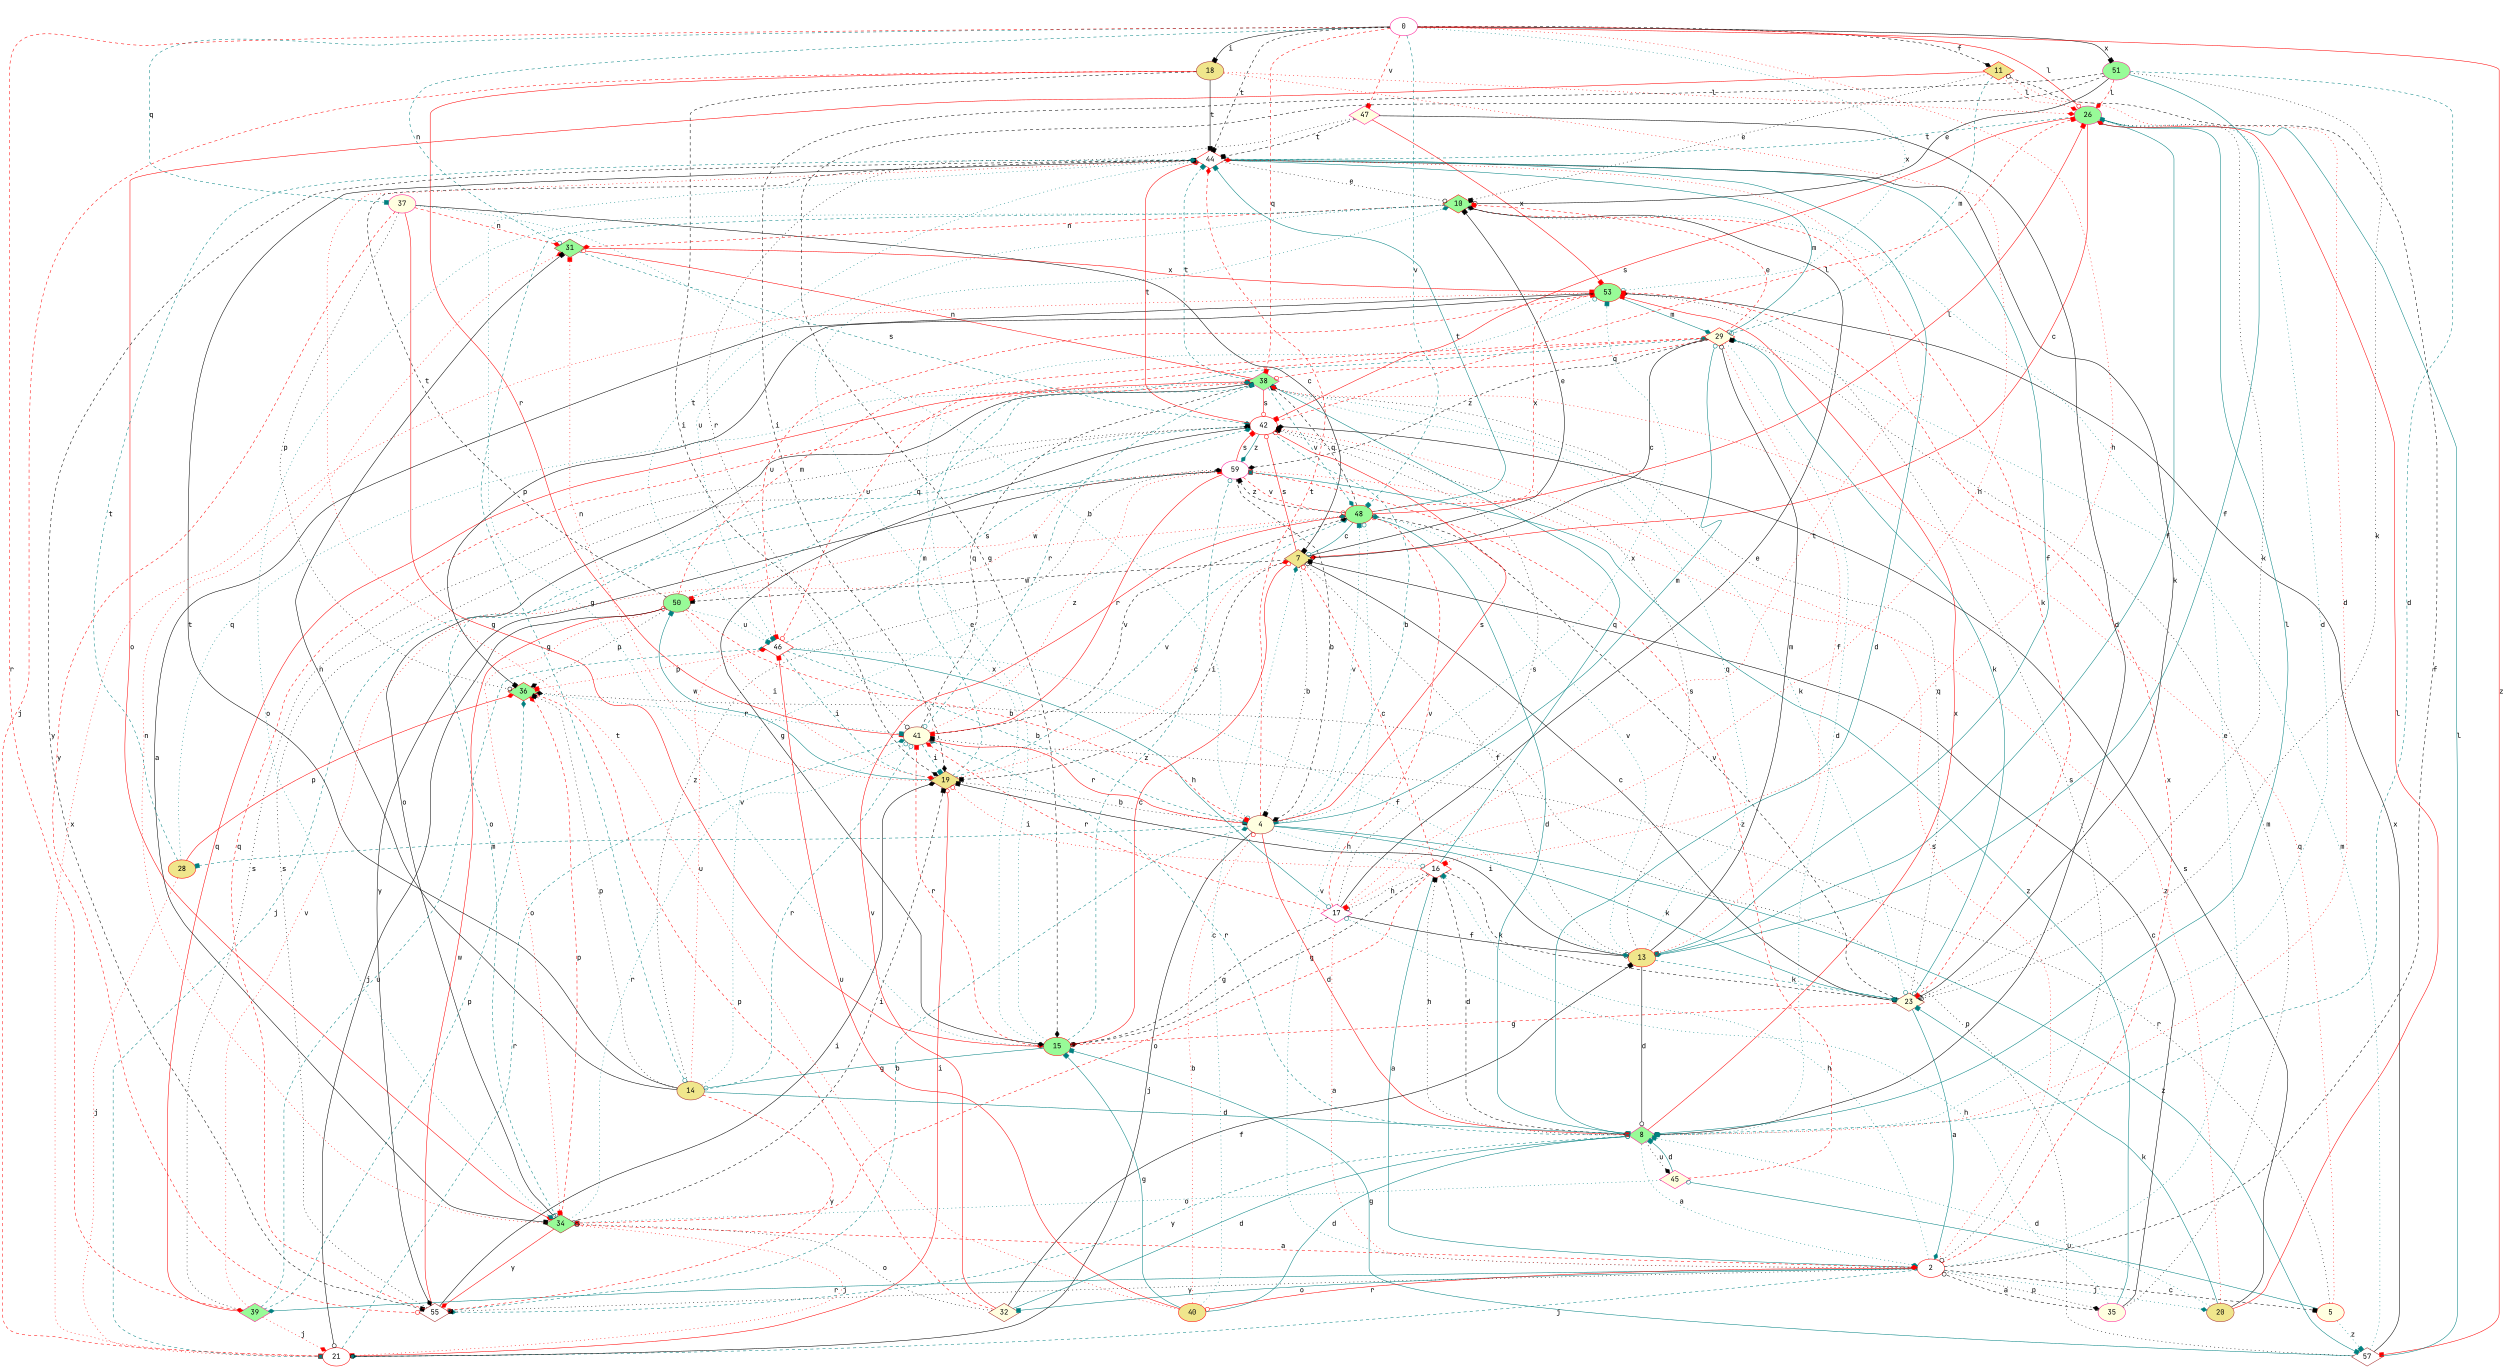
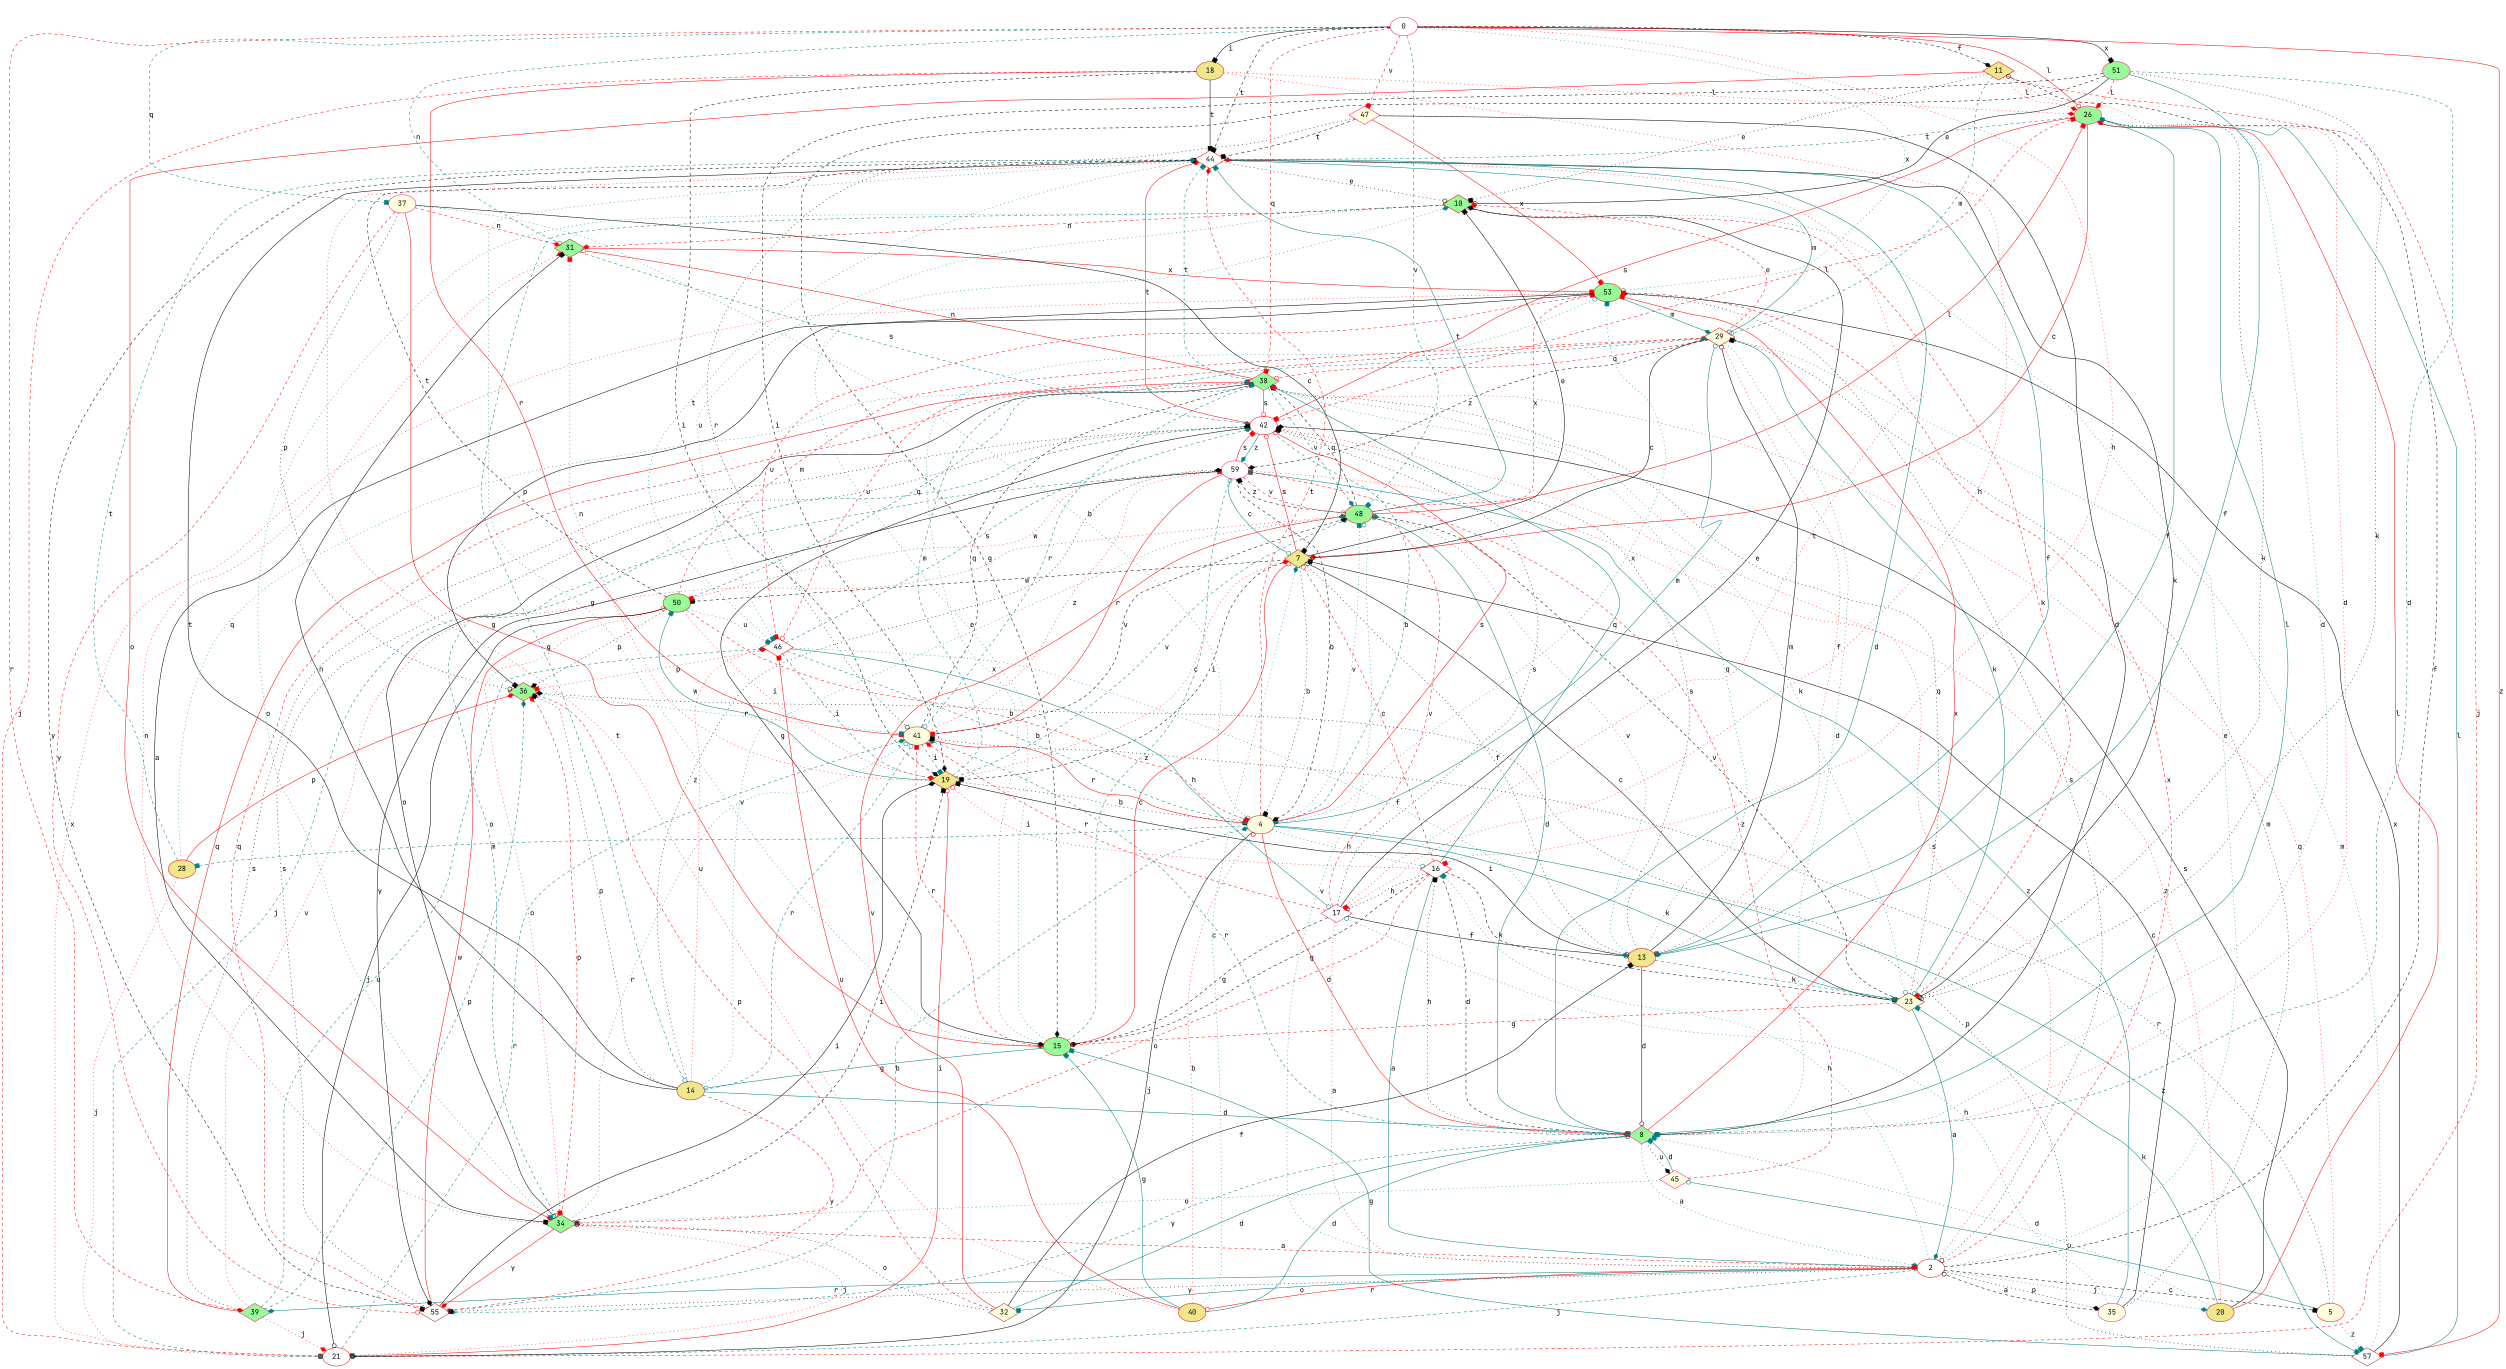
(1334, 541) -> (1245, 521)
none -> (2153, 1336)
